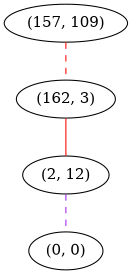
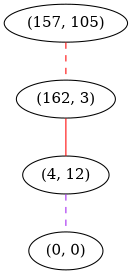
(66, 23) -> (66, 23)
(66, 175) -> (66, 175)
